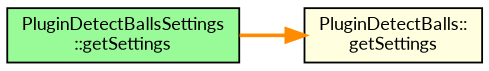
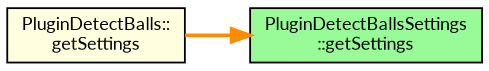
(263, 35) -> (208, 35)
